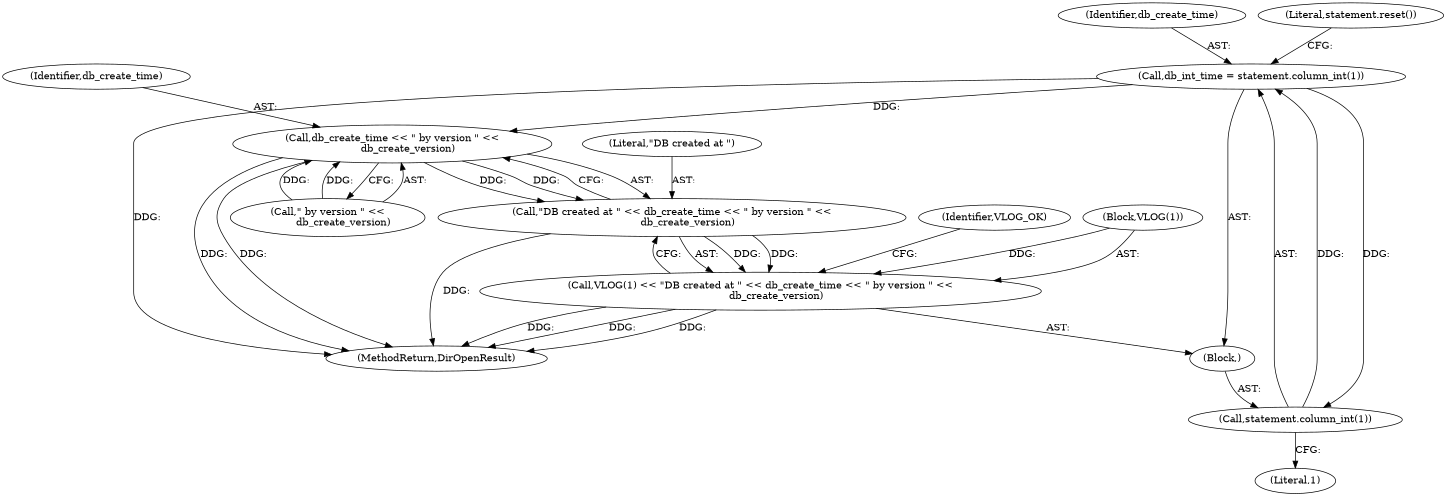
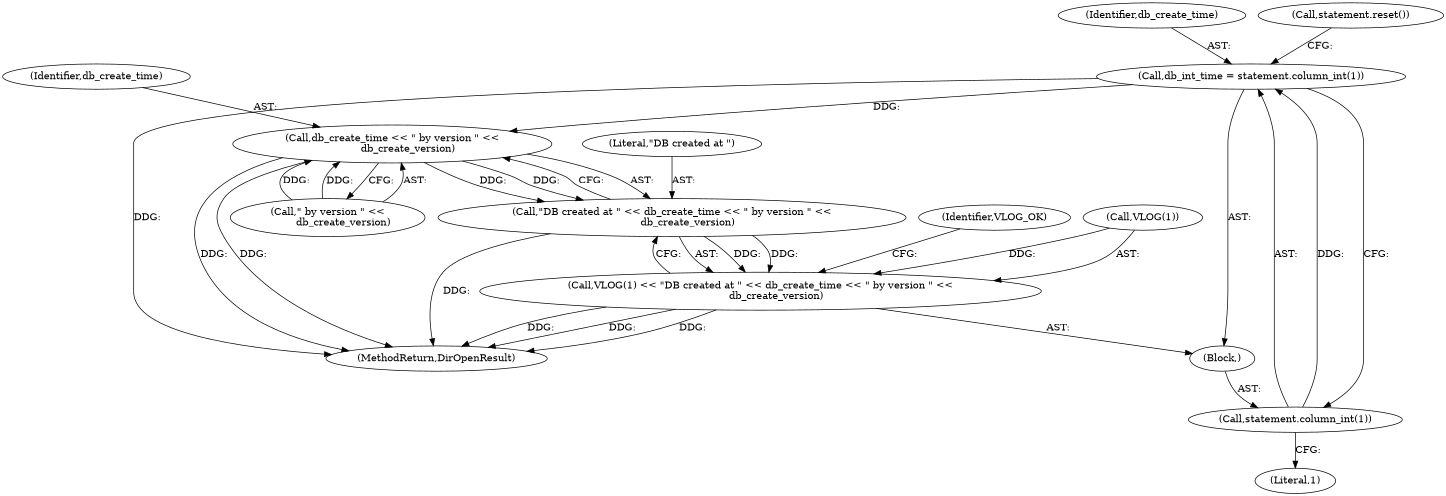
(1351, 15) -> (1351, 15)
(1143, 218) -> (1143, 218)
(1378, 254) -> (1378, 254)
